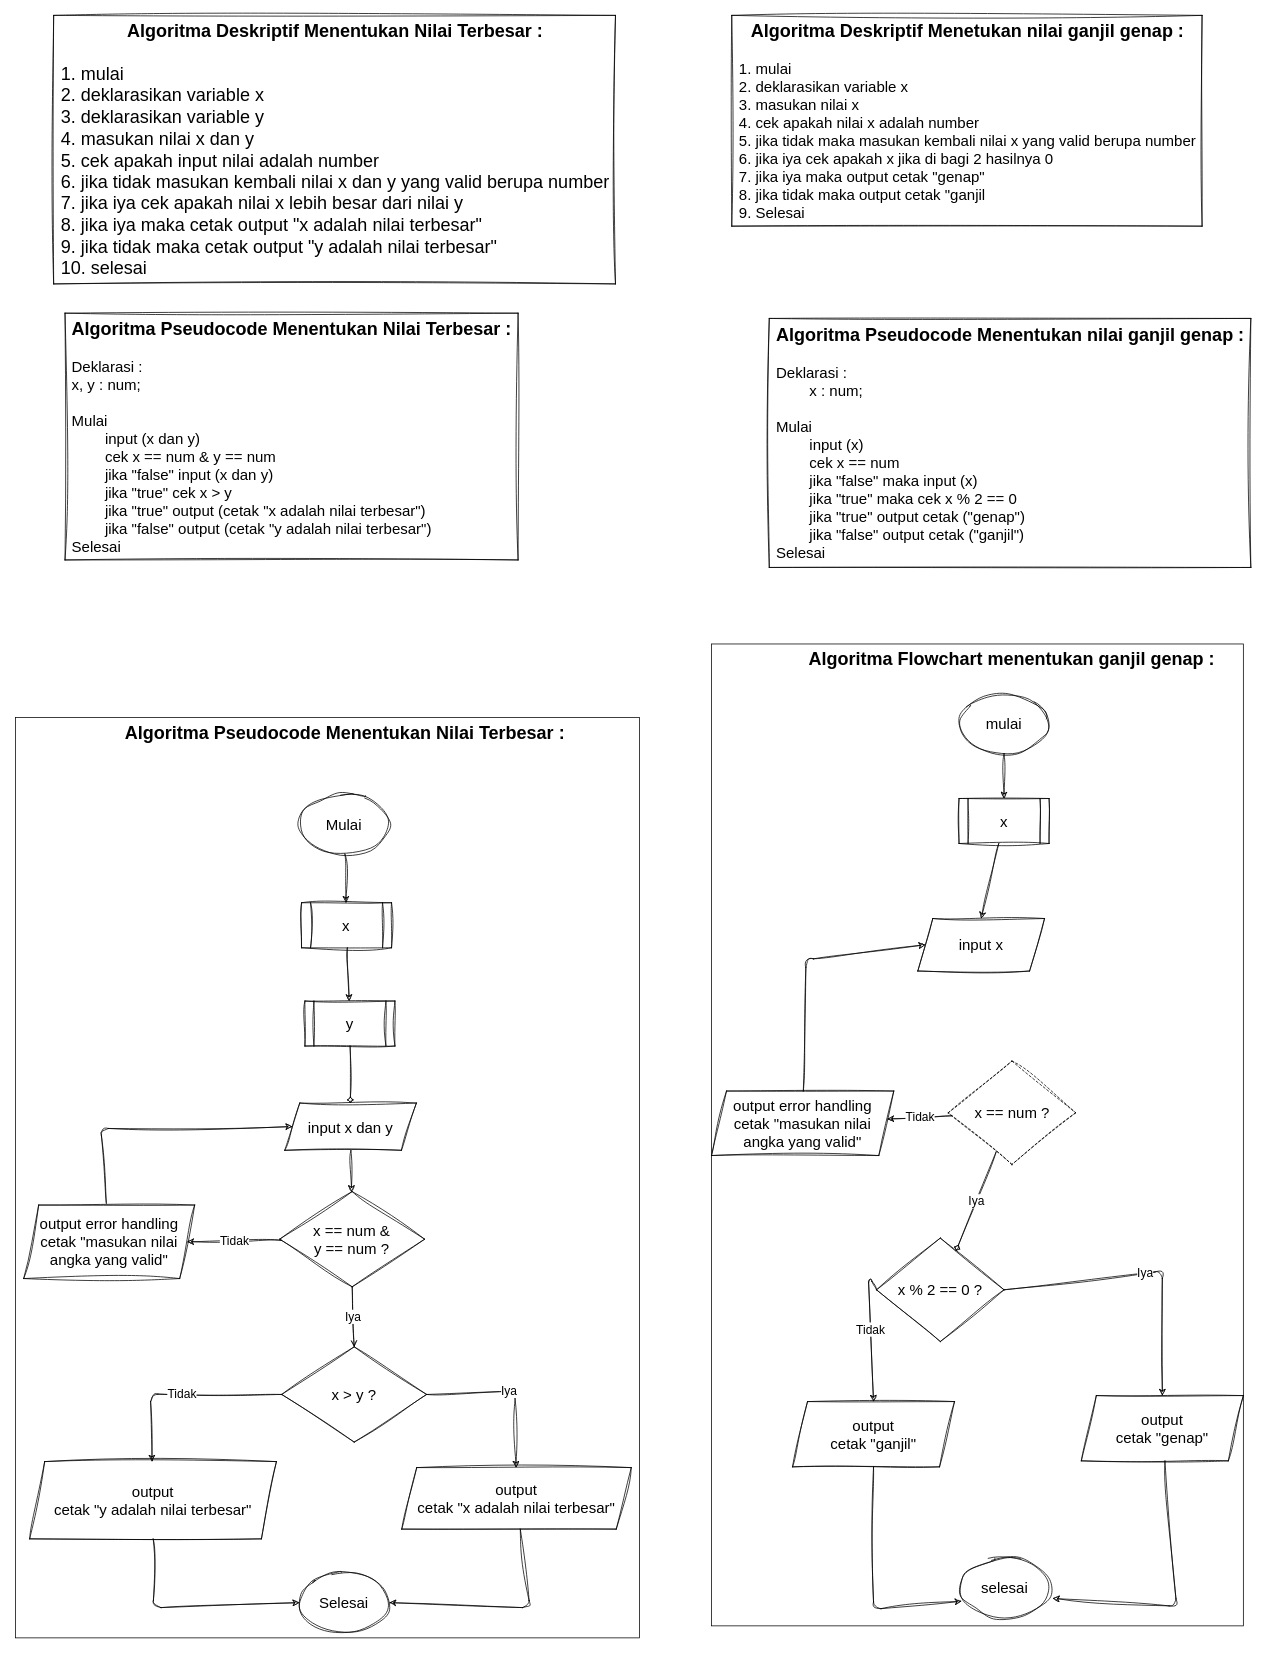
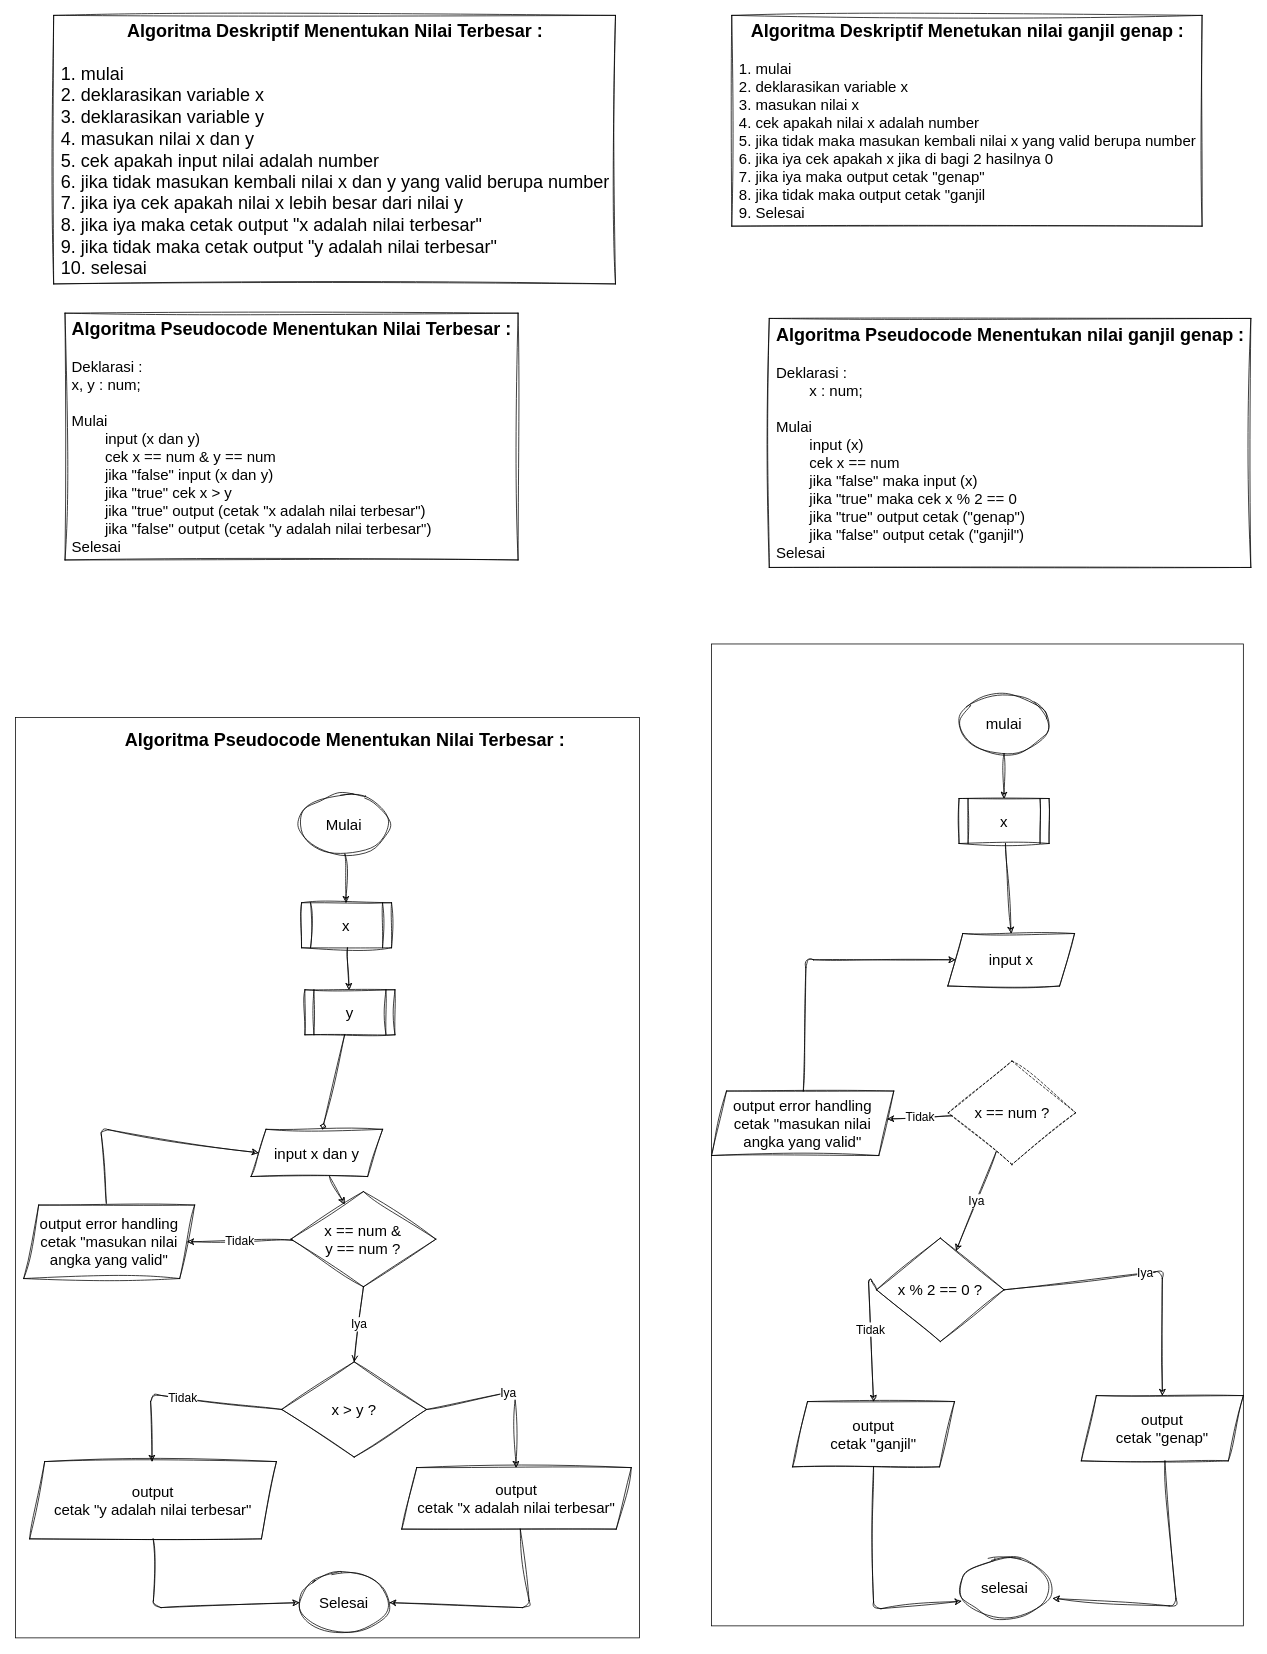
(1011, 659) -> none
(345, 733) -> (345, 740)
(981, 945) -> (1011, 960)
(350, 1023) -> (350, 1012)
(351, 1127) -> (317, 1153)
(352, 1239) -> (363, 1239)
(958, 1244) -> (958, 1245)
(354, 1394) -> (354, 1409)
